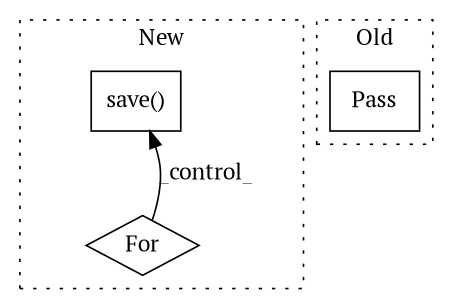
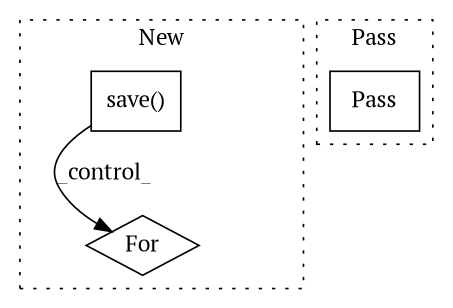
(375, 39) -> (375, 39)
(160, 184) -> (55, 176)
